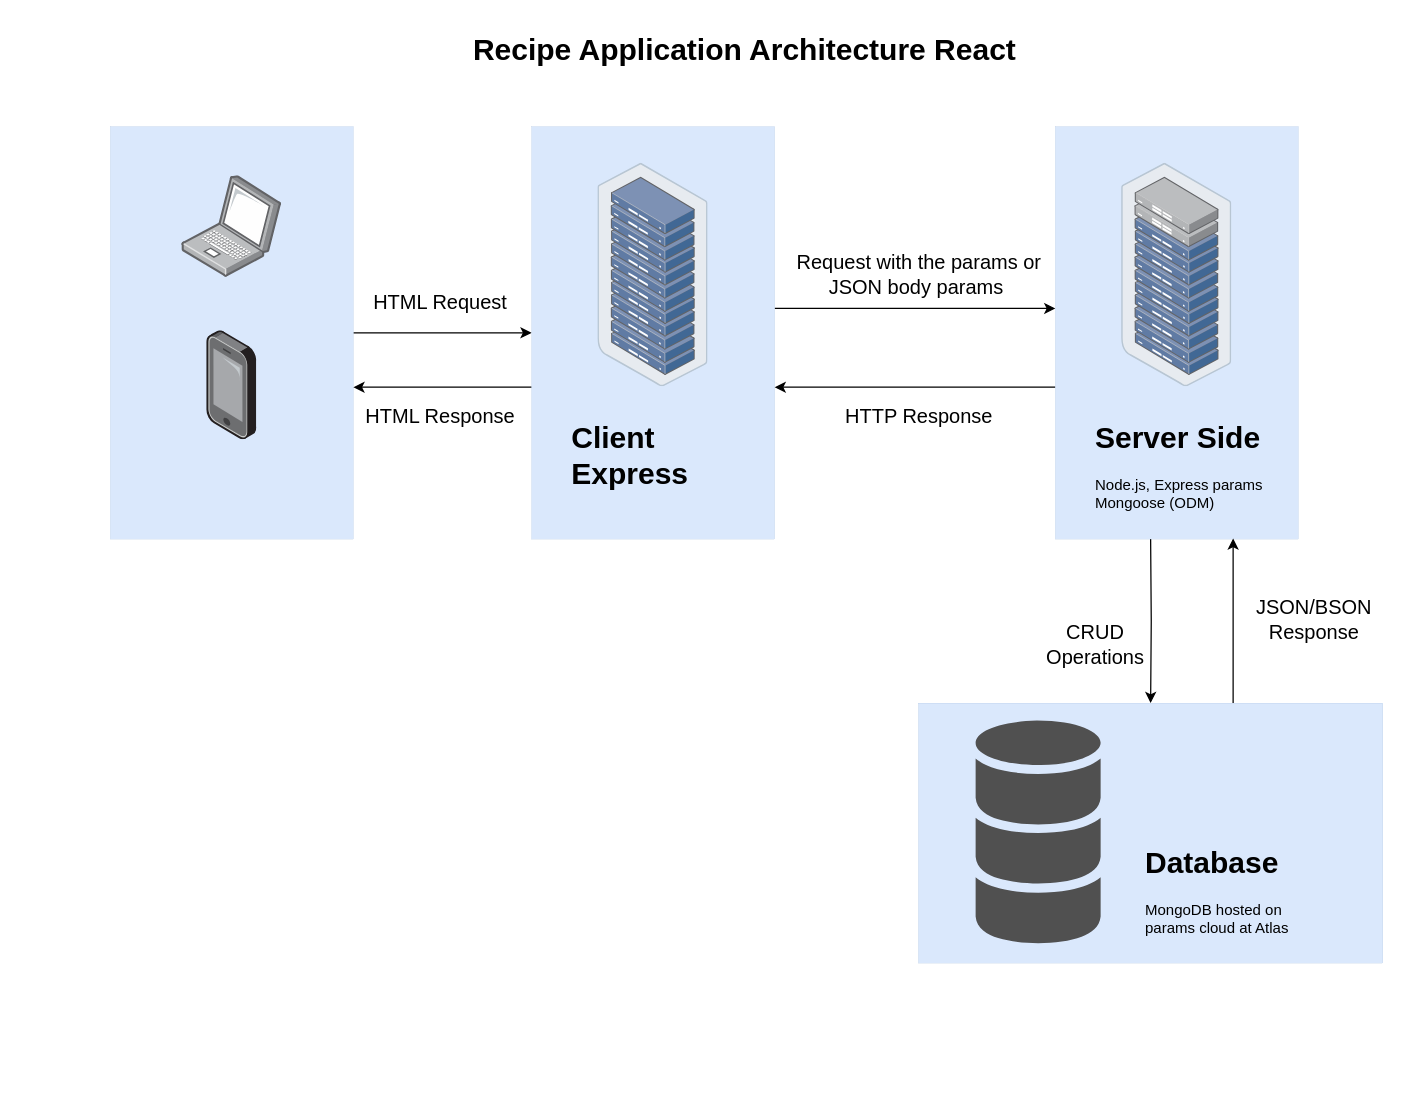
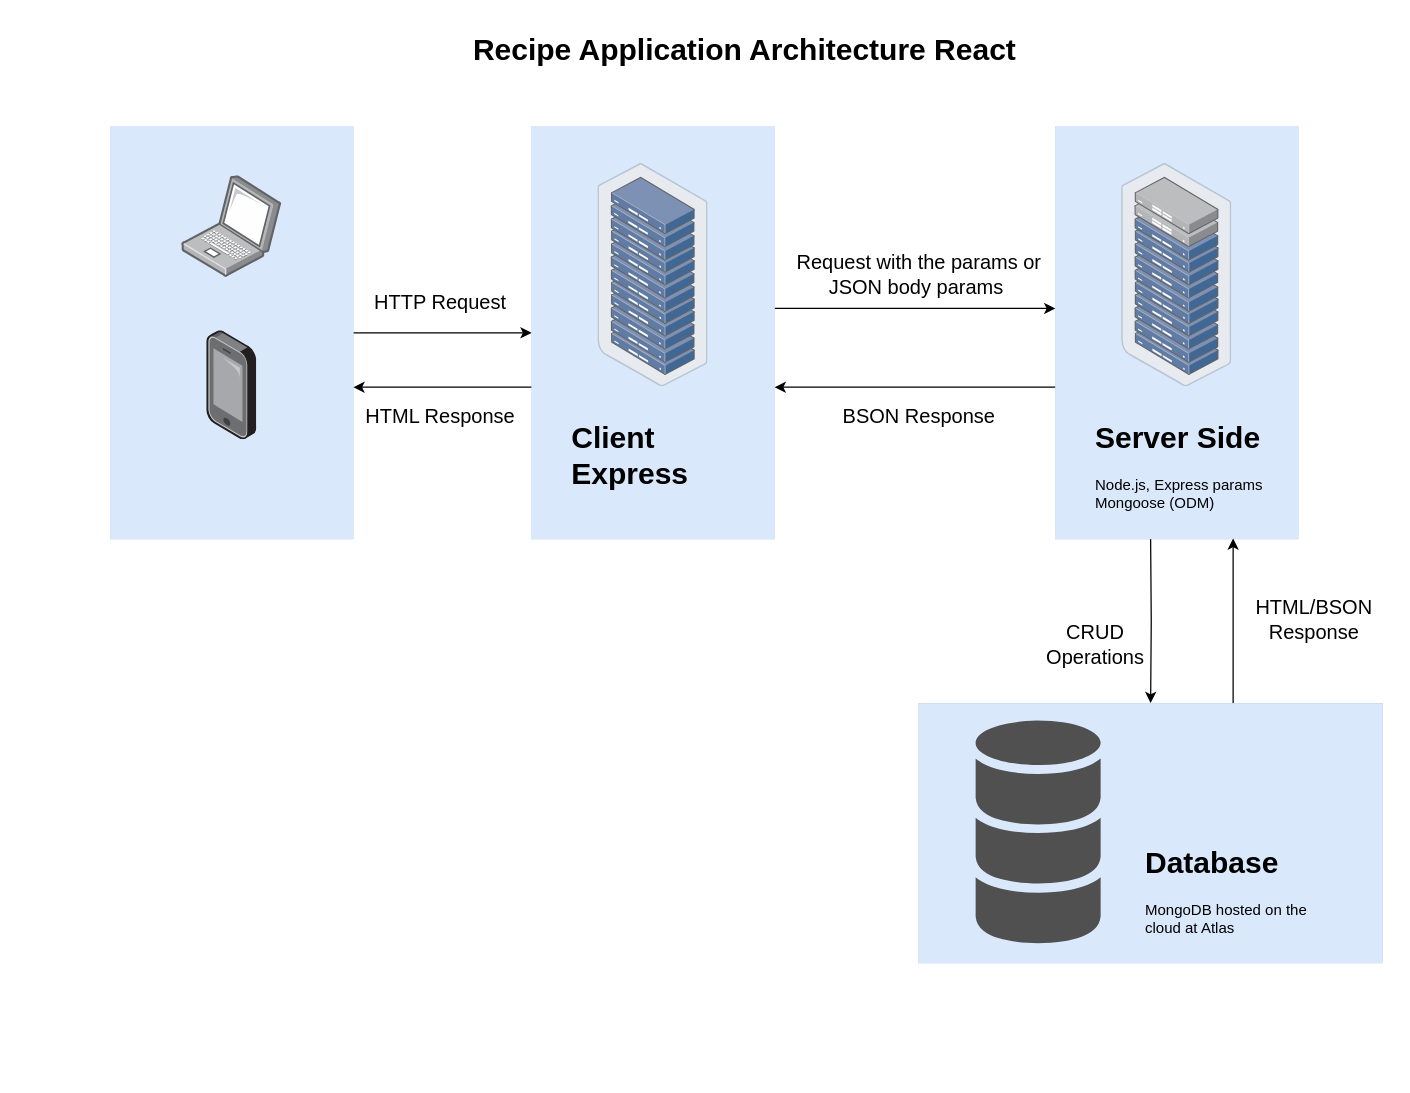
(441, 302) -> (441, 302)
(919, 416) -> (919, 416)
(1314, 619) -> (1314, 619)
(1236, 853) -> (1236, 853)
